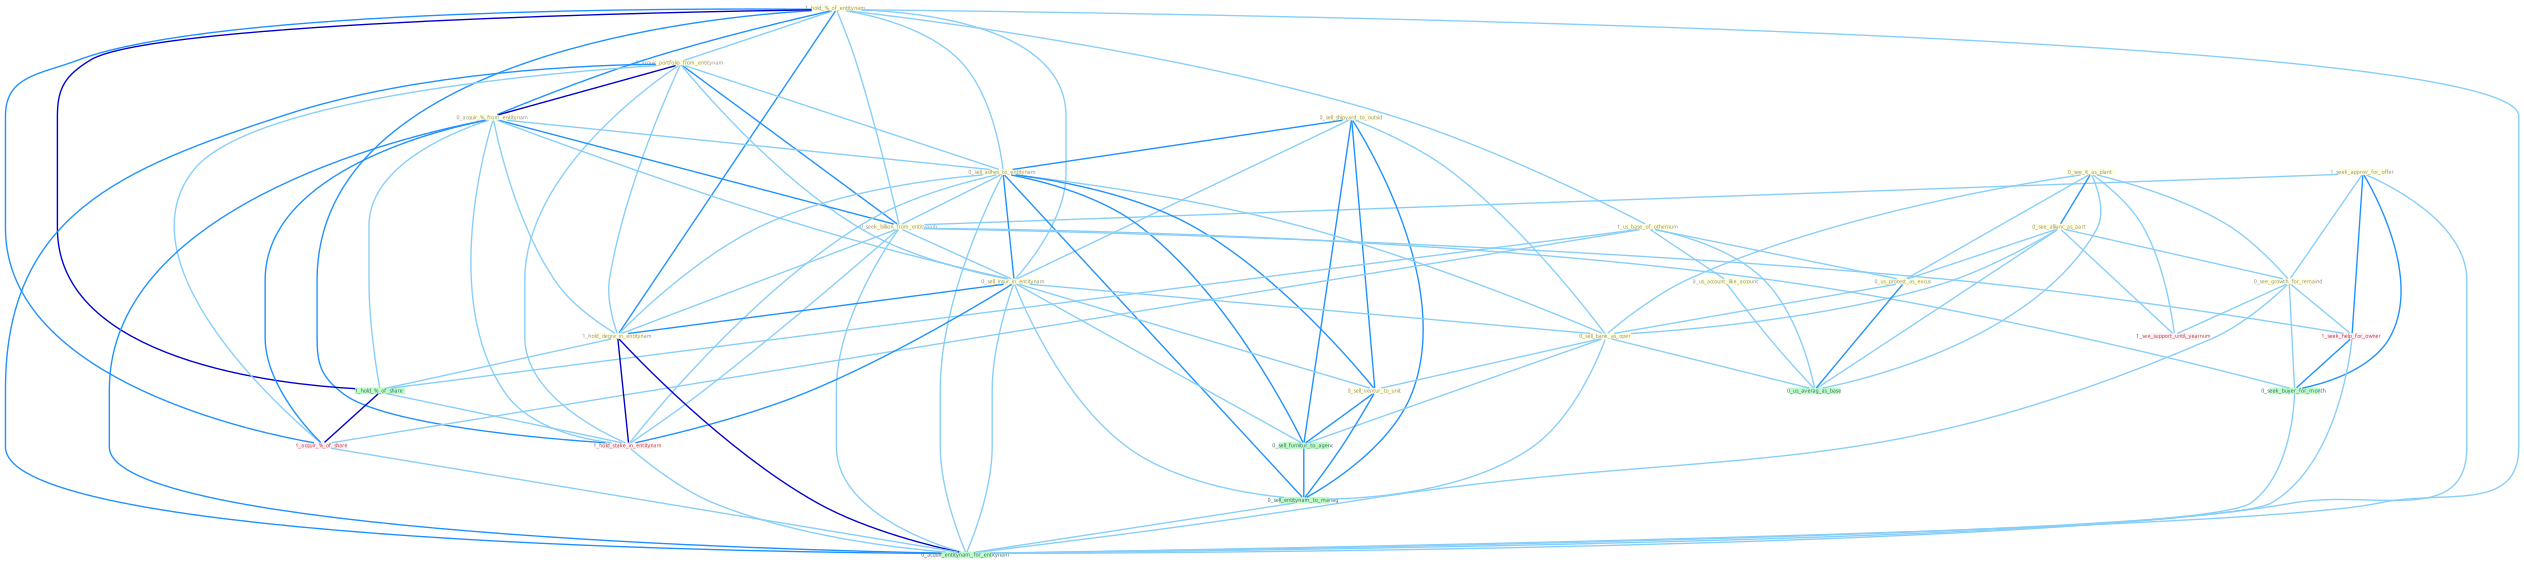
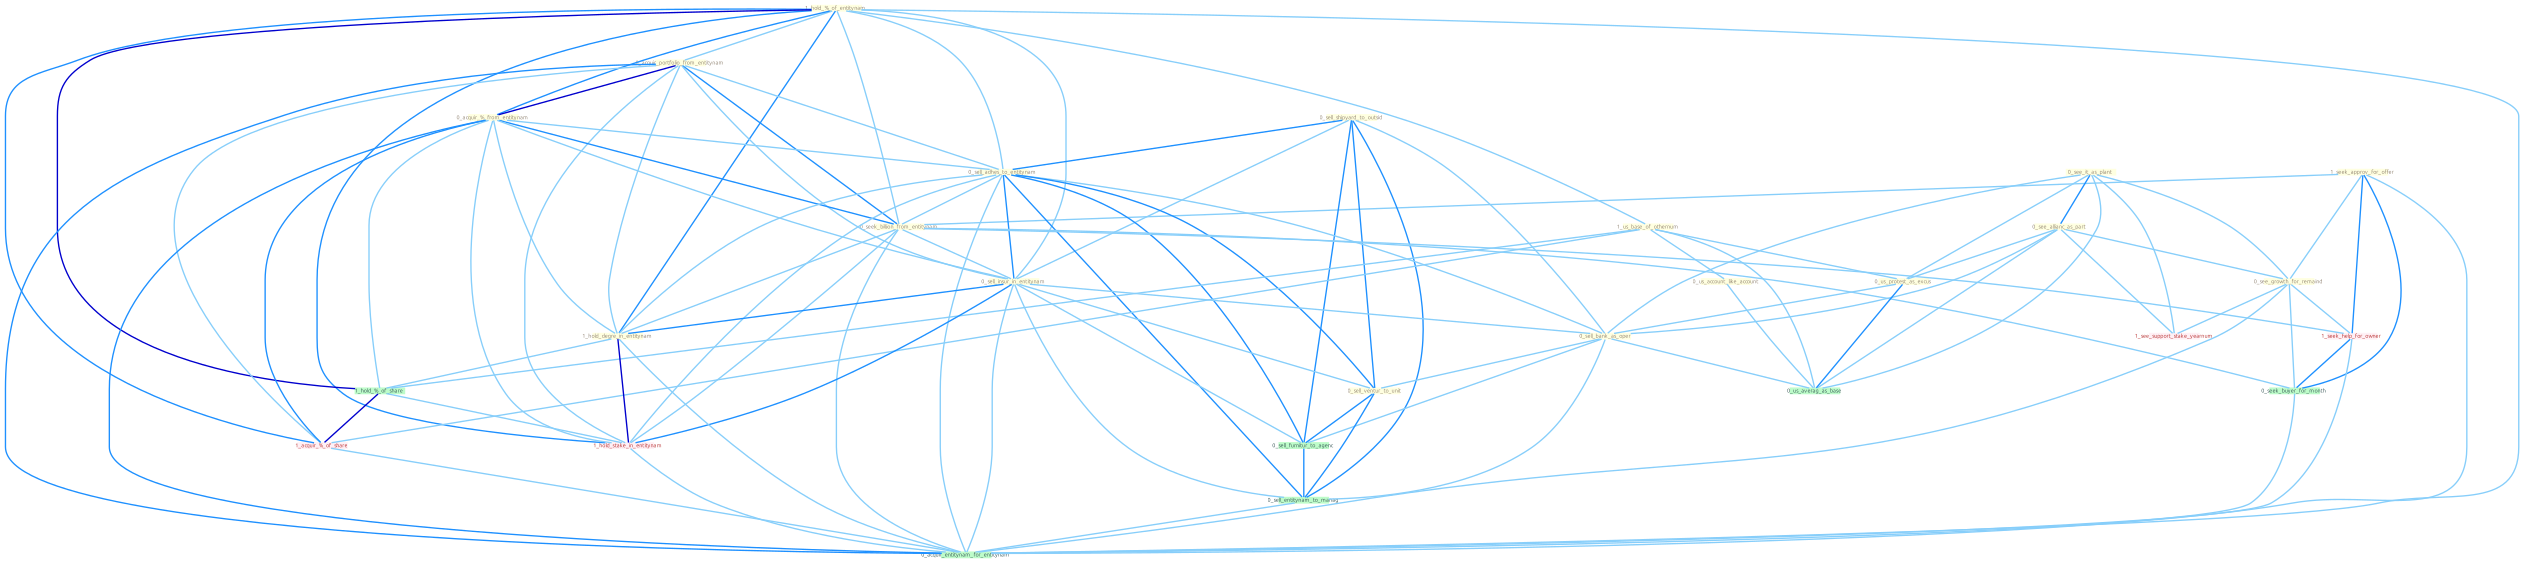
(2174, 336) -> (2174, 336)
(772, 474) -> (772, 474)
